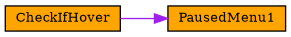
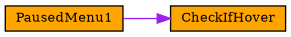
(137, 19) -> (140, 19)
